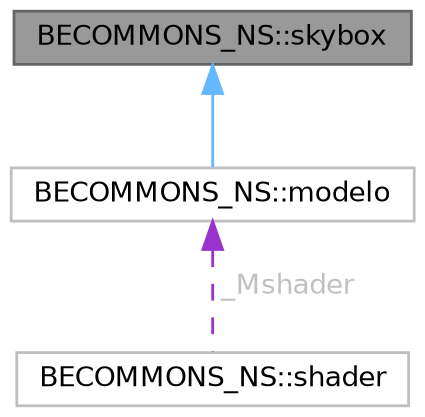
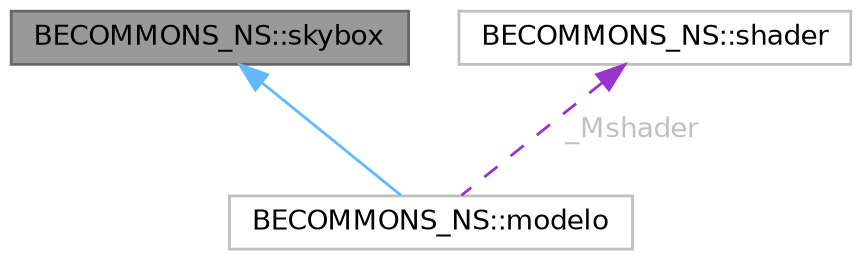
(213, 301) -> (532, 139)
